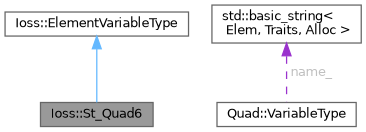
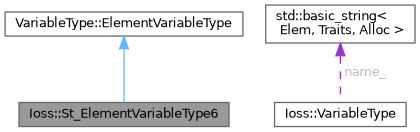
(97, 24) -> (124, 24)
(97, 115) -> (124, 115)
(287, 115) -> (340, 115)
